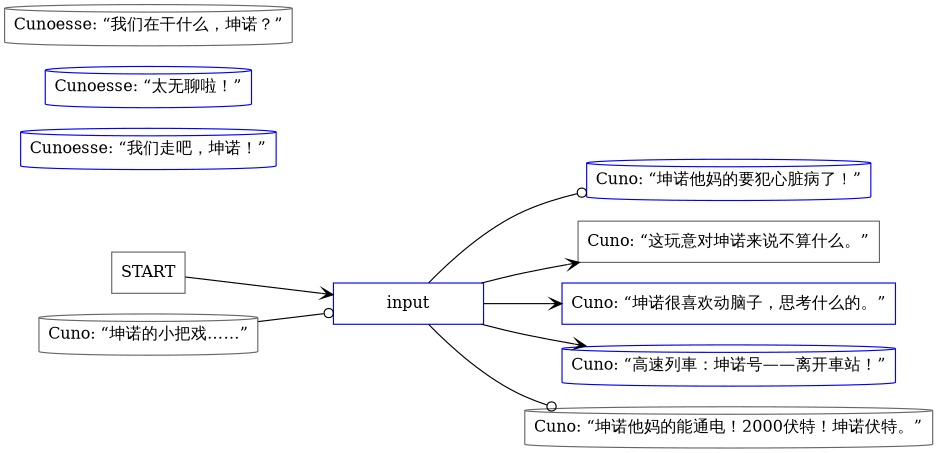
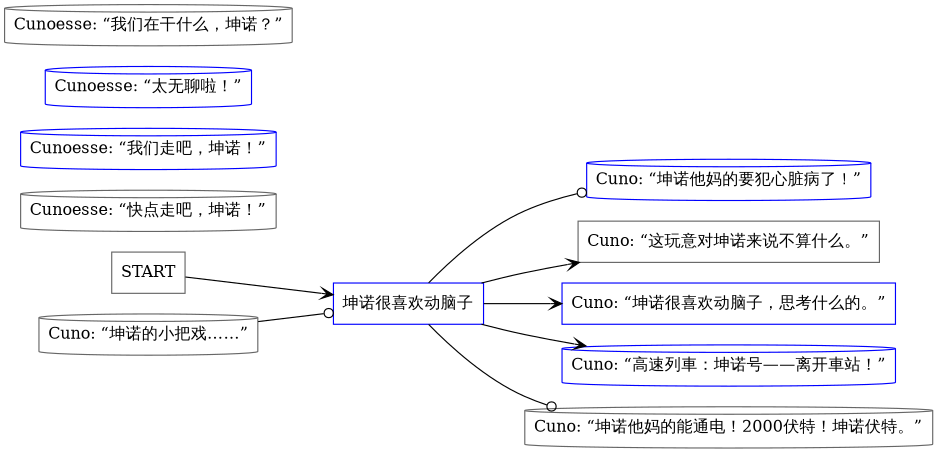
none -> (148, 211)
(408, 304) -> (408, 304)
